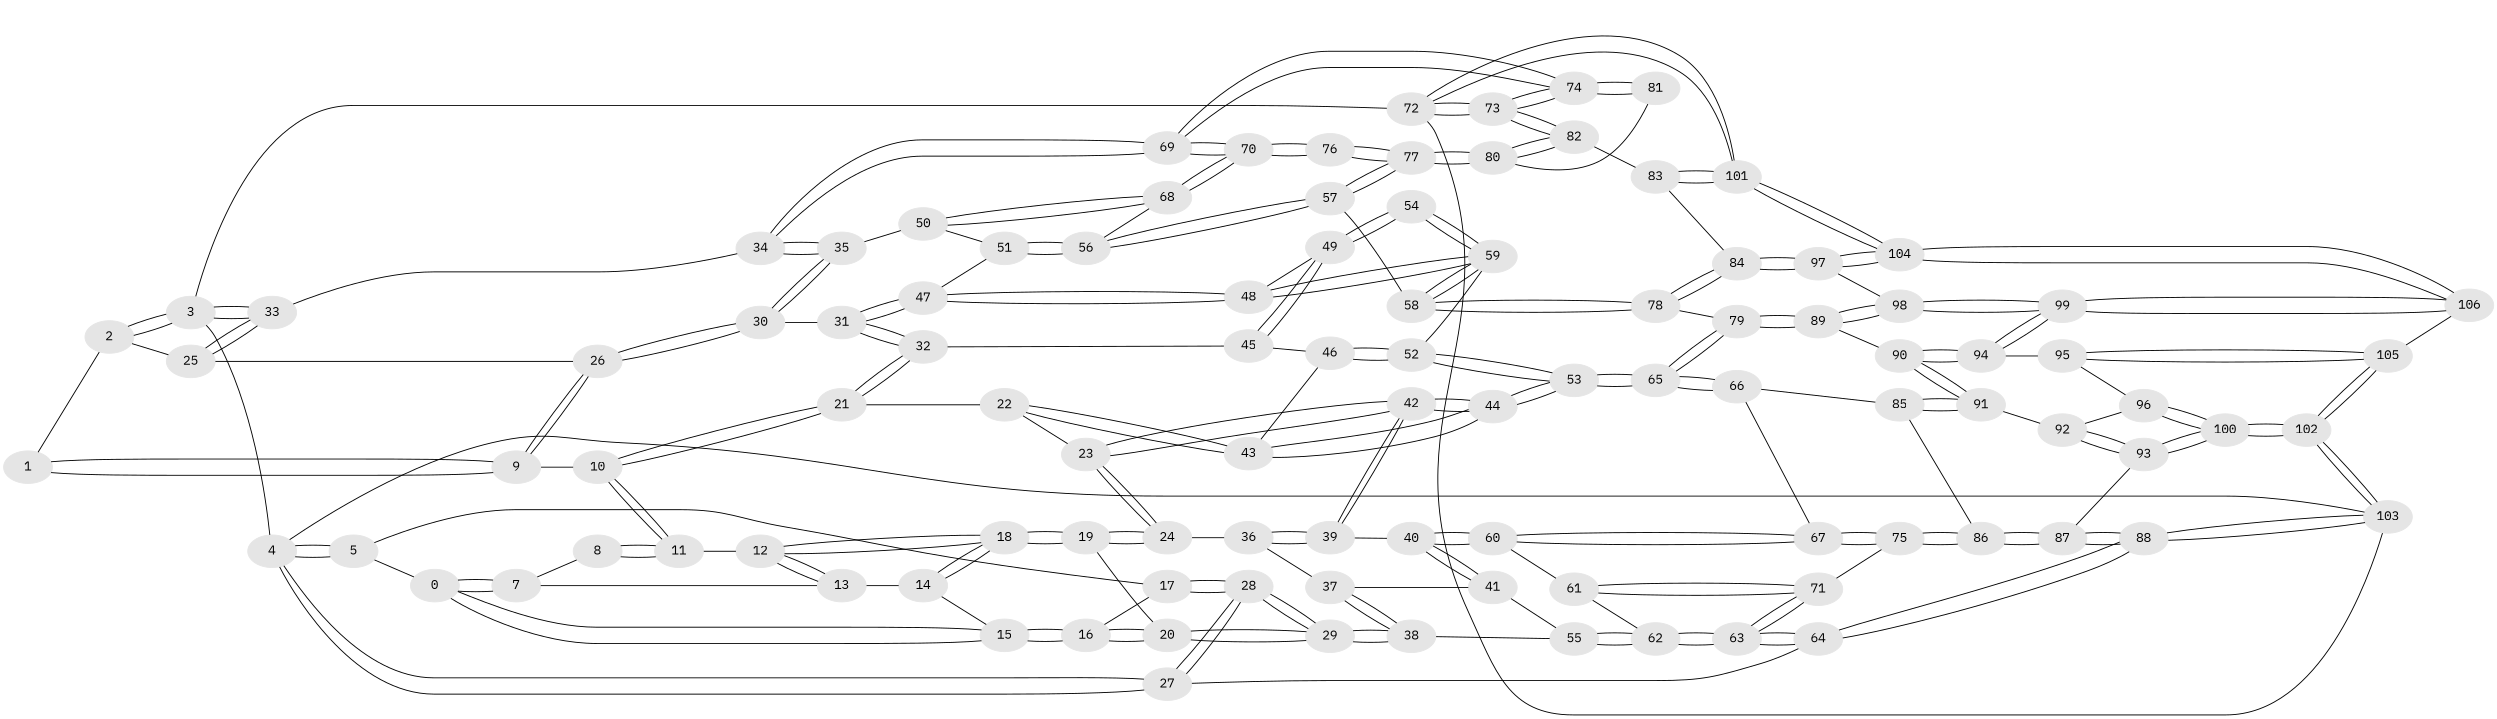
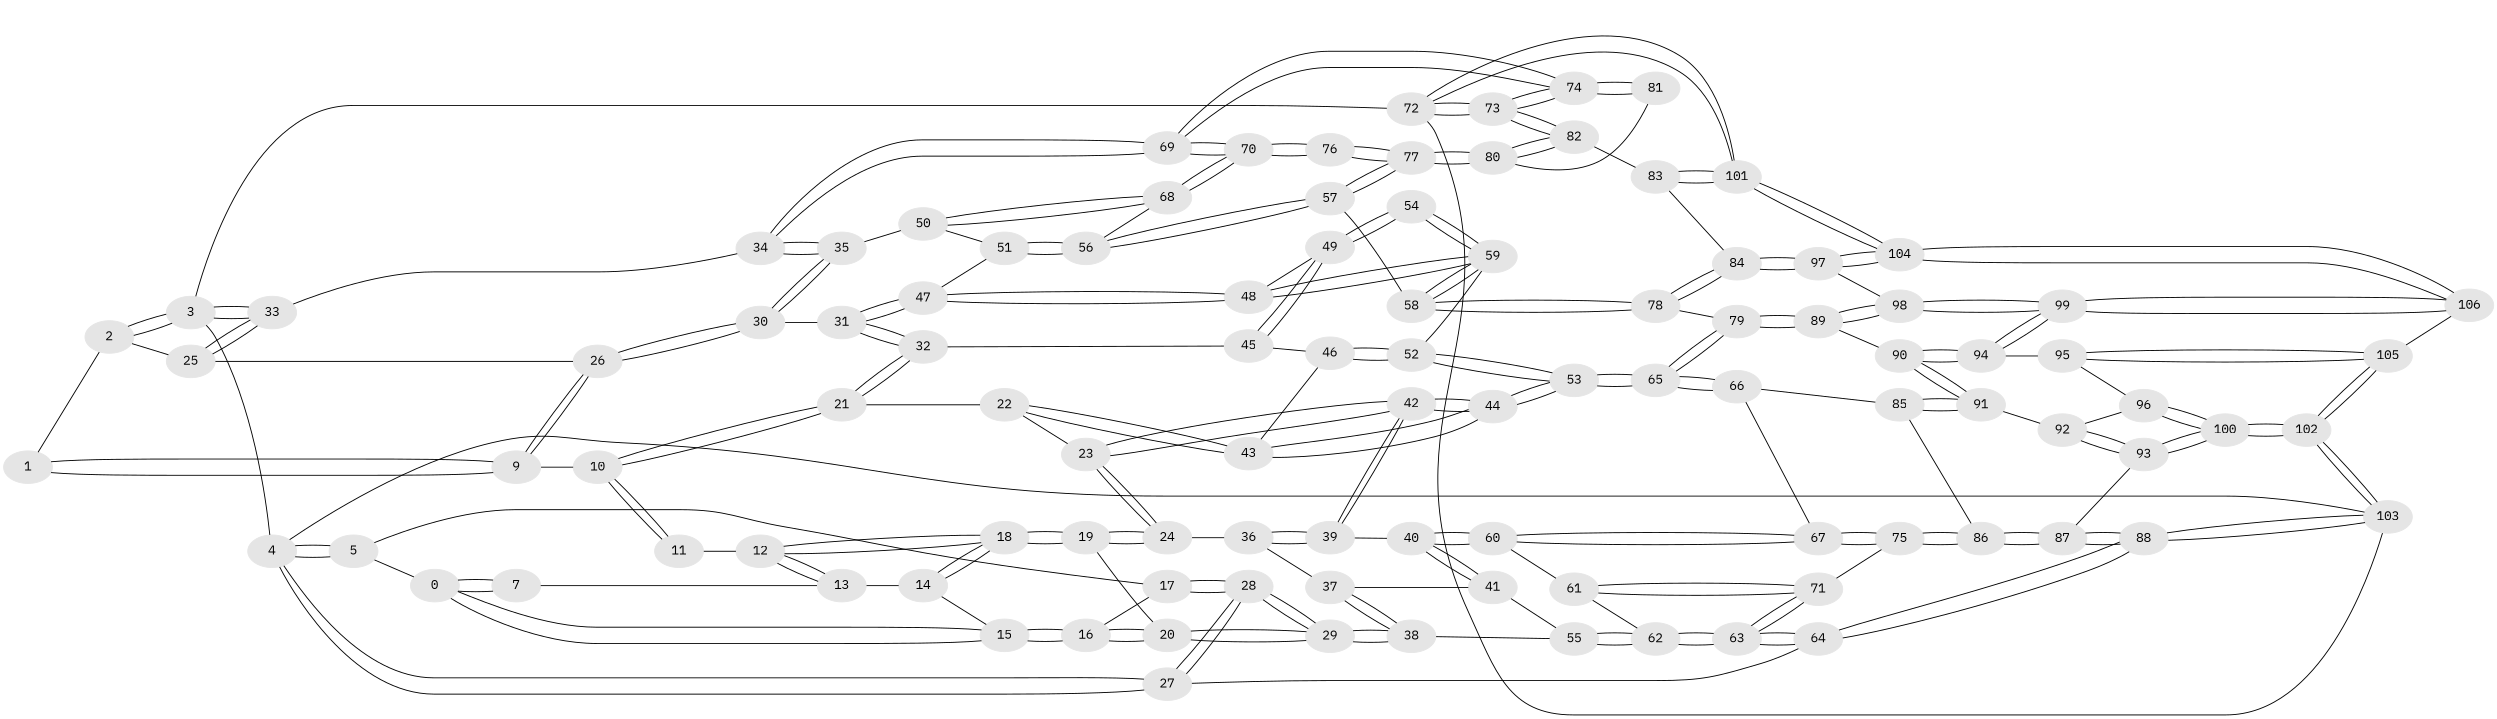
(598, 551) -> none
